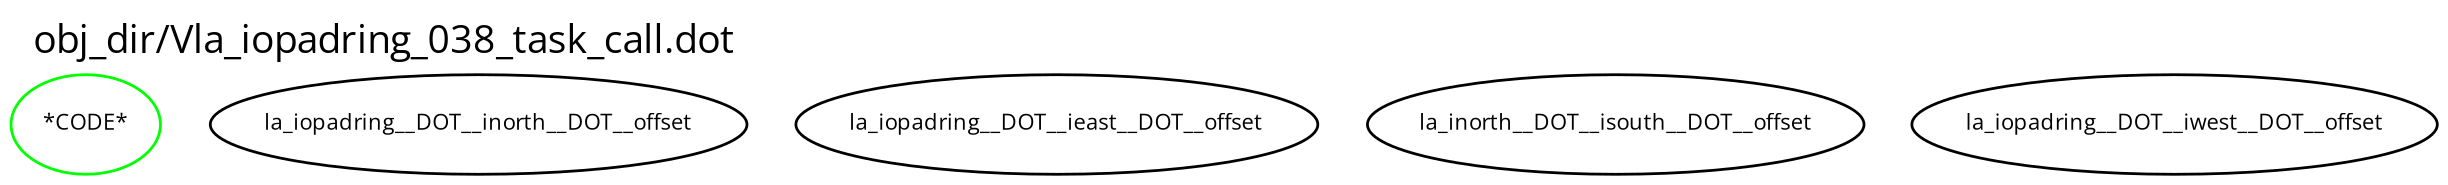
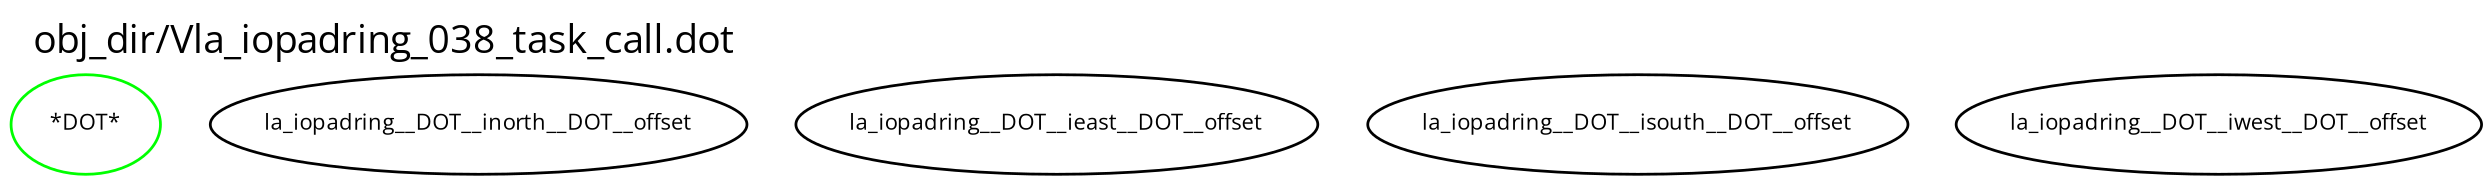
(86, 124) -> (86, 124)
(1616, 124) -> (1638, 124)
